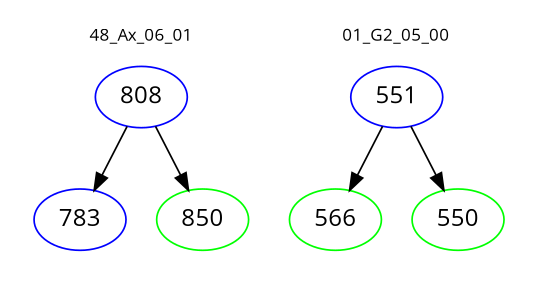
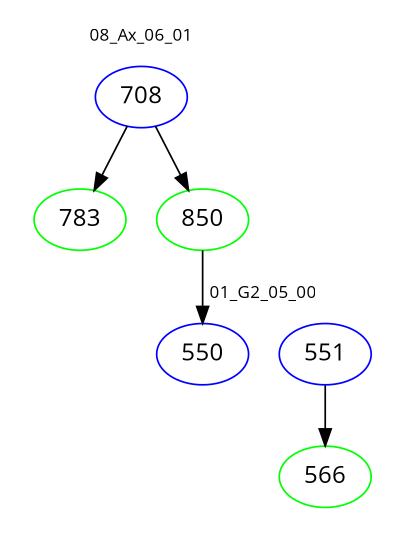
(141, 37) -> (141, 37)
(141, 97) -> (141, 97)
(423, 151) -> (203, 288)
(80, 220) -> (80, 220)
(458, 220) -> (203, 354)
